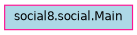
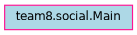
(69, 17) -> (69, 17)
